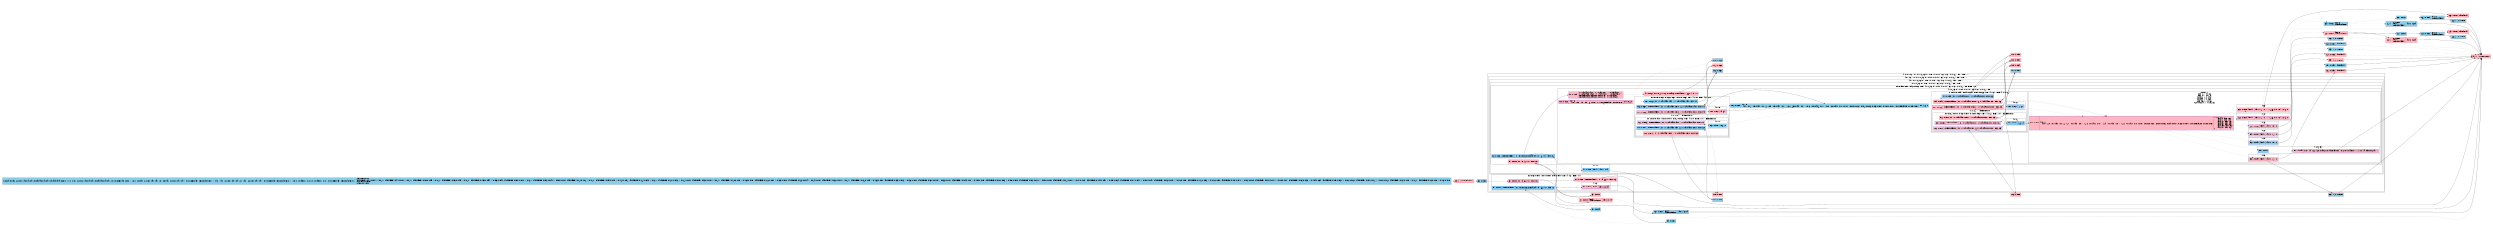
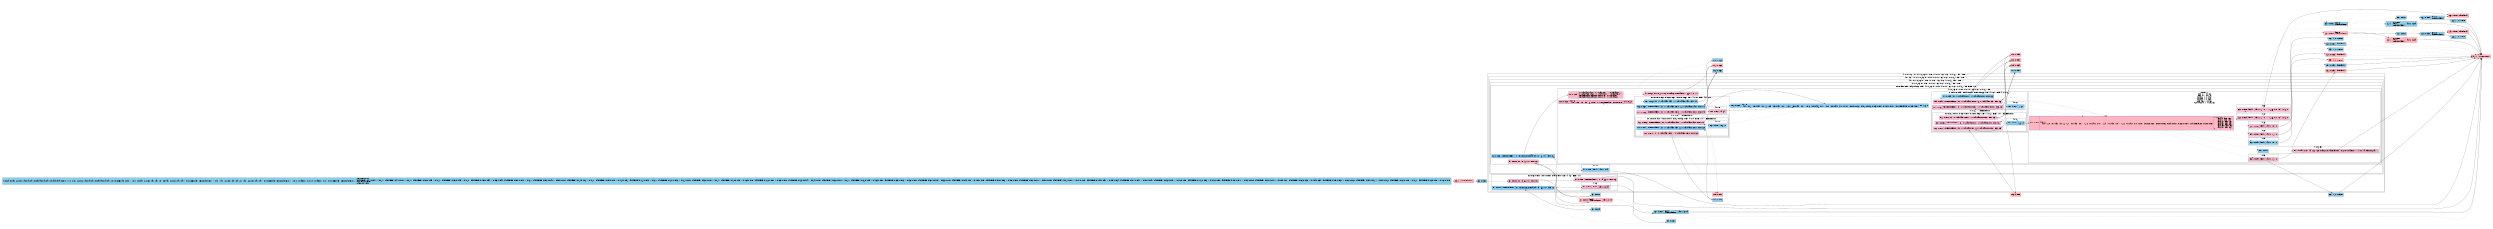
(1950, 107) -> (1950, 107)
(1596, 195) -> (1596, 195)
